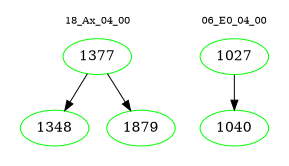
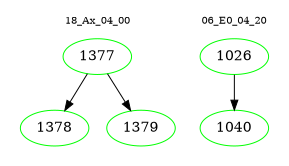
(234, 21) -> (234, 21)
(234, 57) -> (234, 57)
(55, 128) -> (55, 128)
(141, 128) -> (141, 128)
